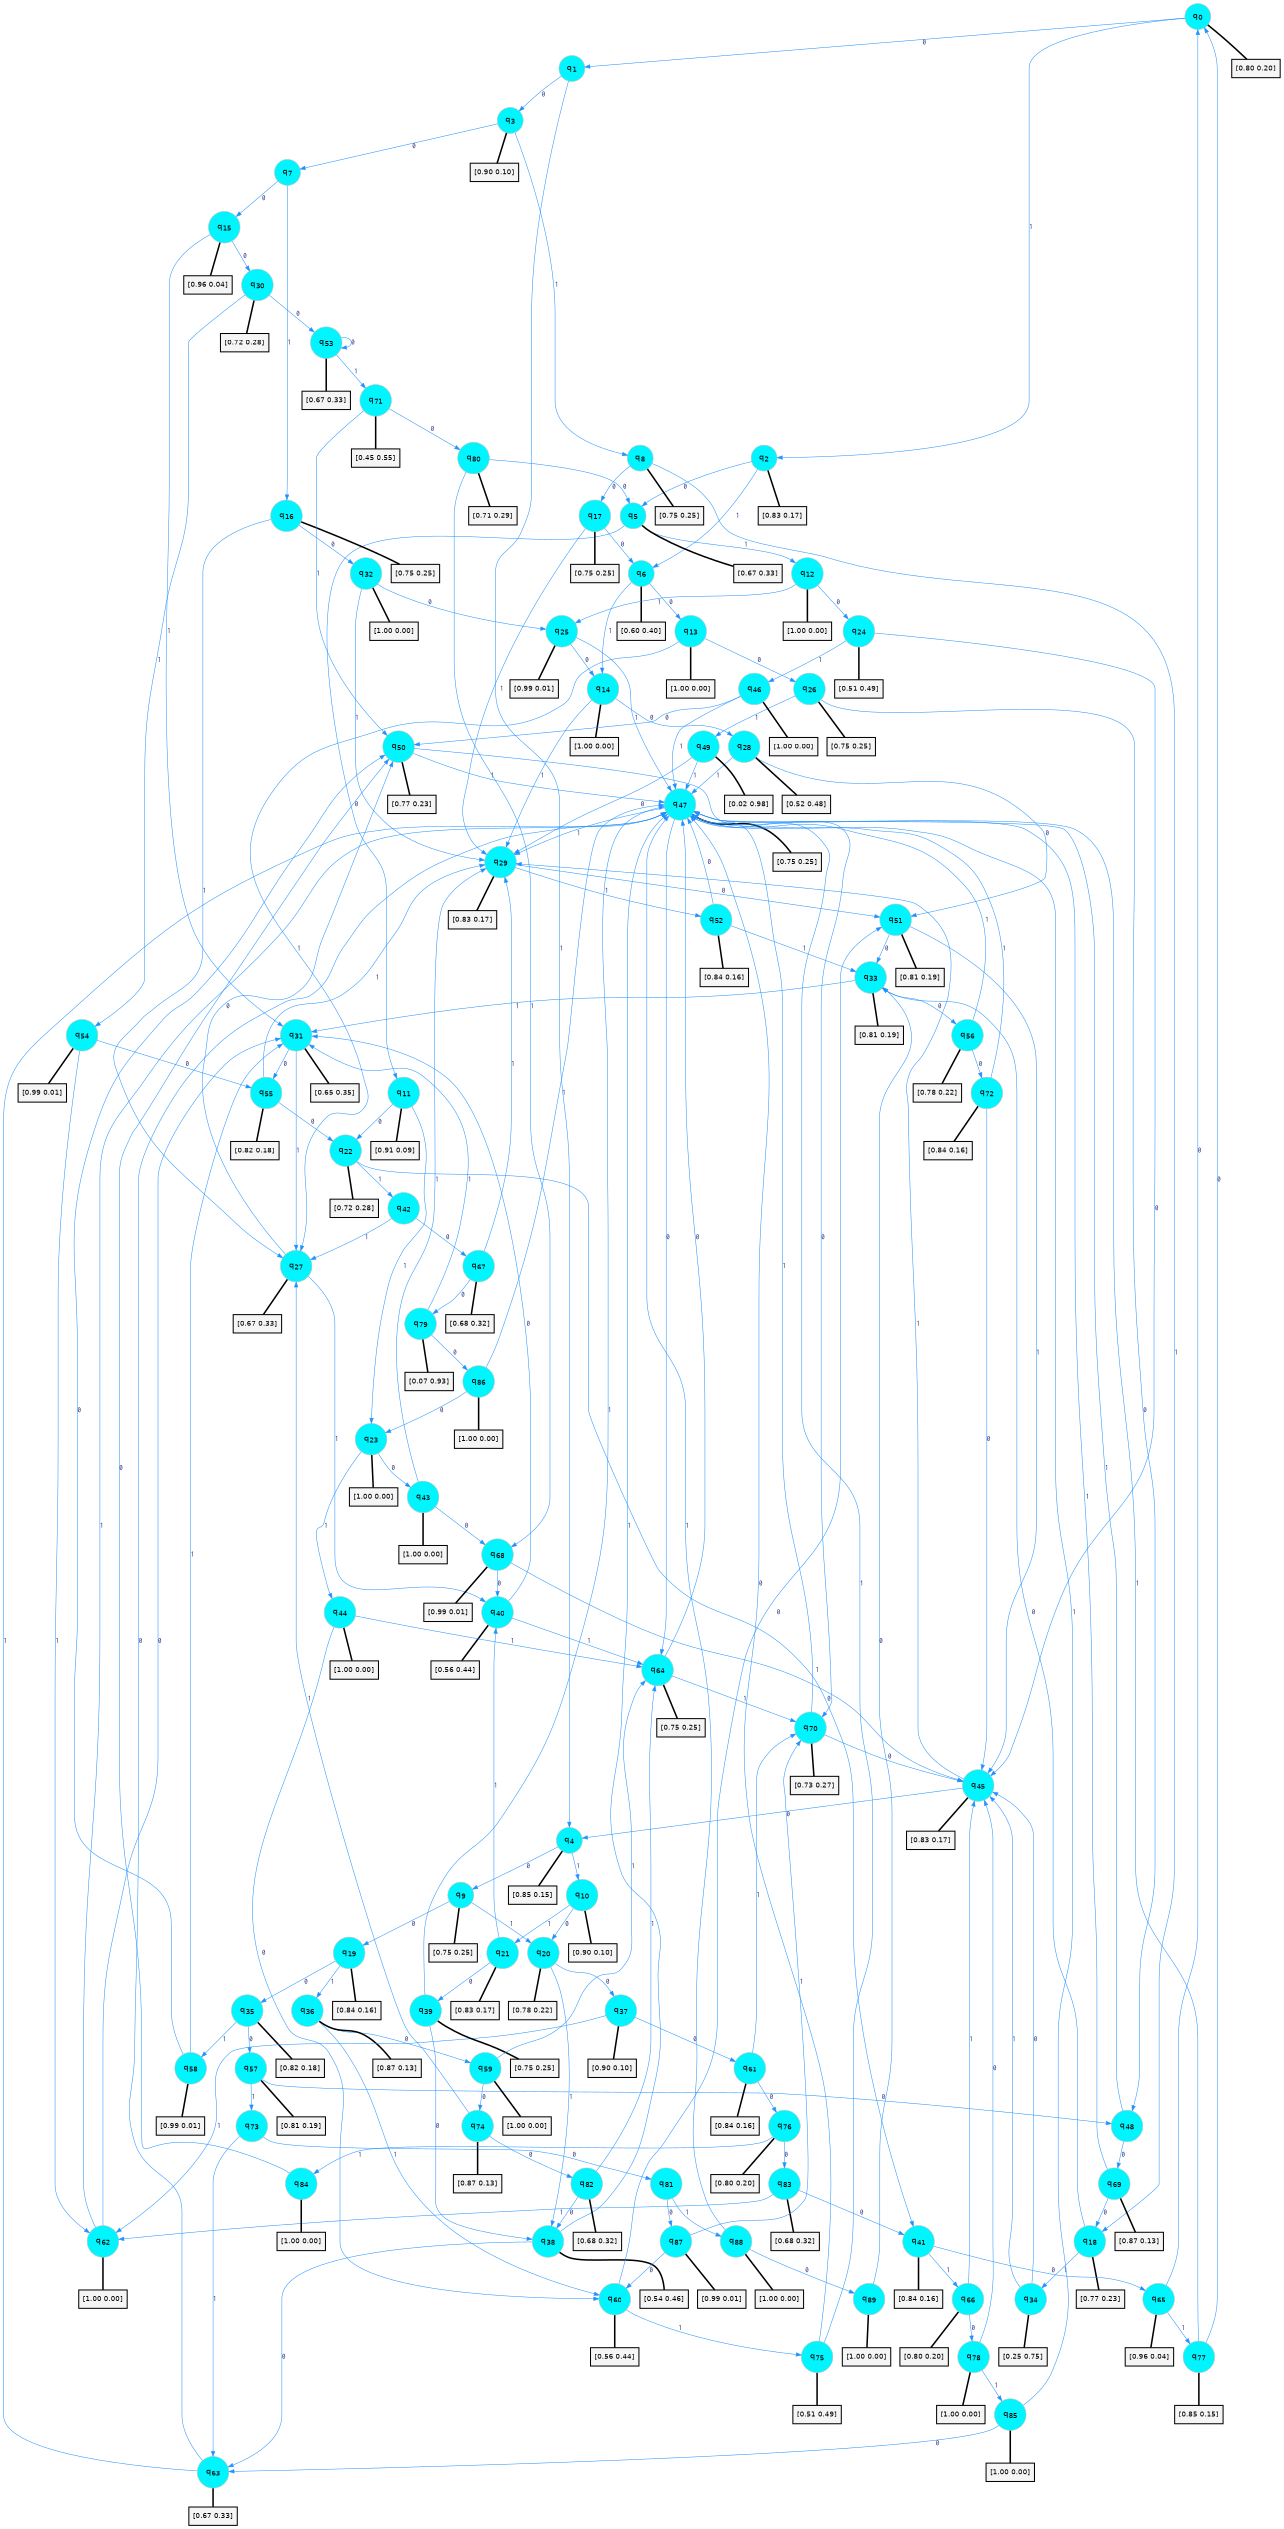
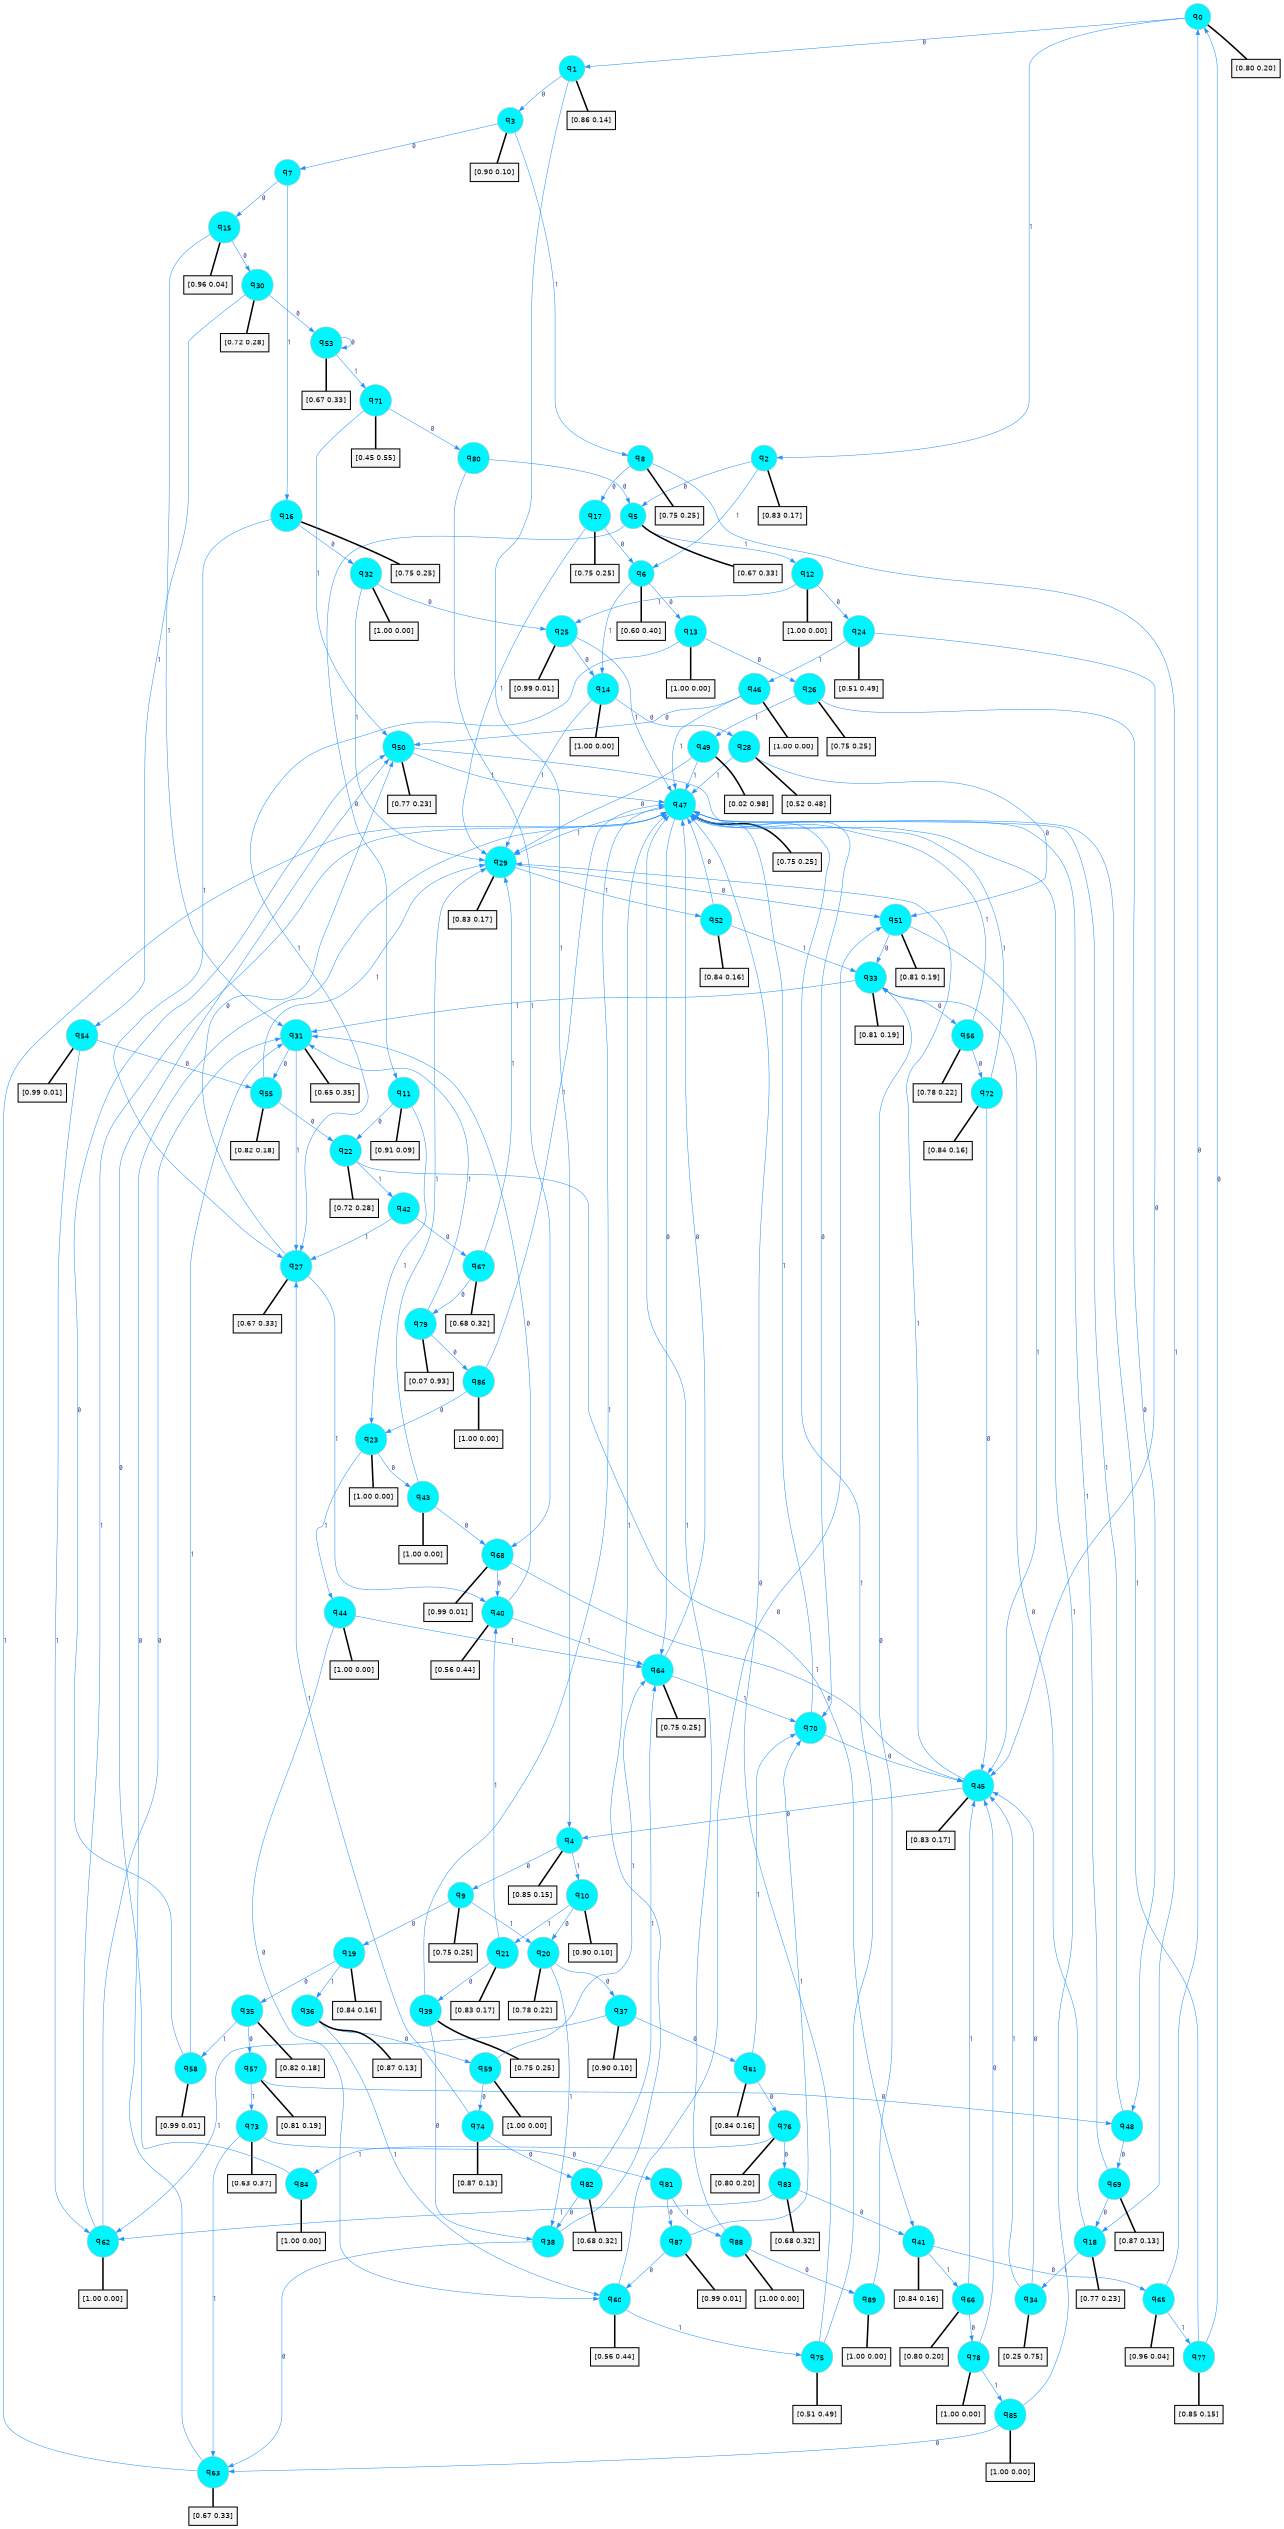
none -> (591, 120)
(493, 516) -> none
(815, 1786) -> none
none -> (252, 2184)
(664, 2299) -> none
